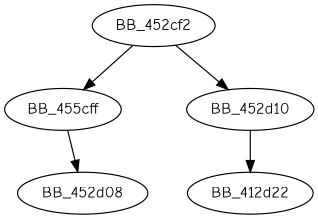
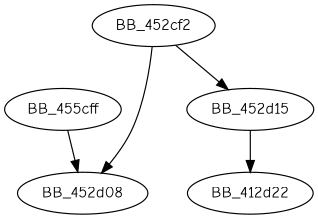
(112, 64) -> (140, 109)
(250, 109) -> (250, 109)
